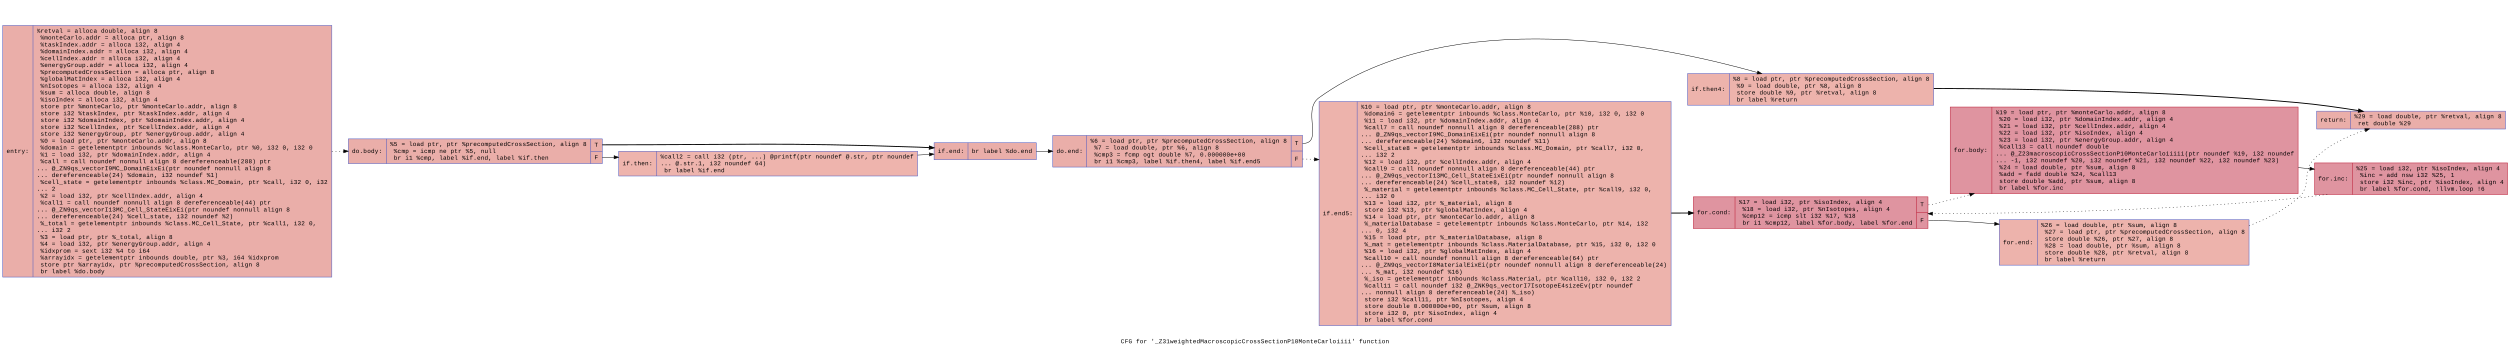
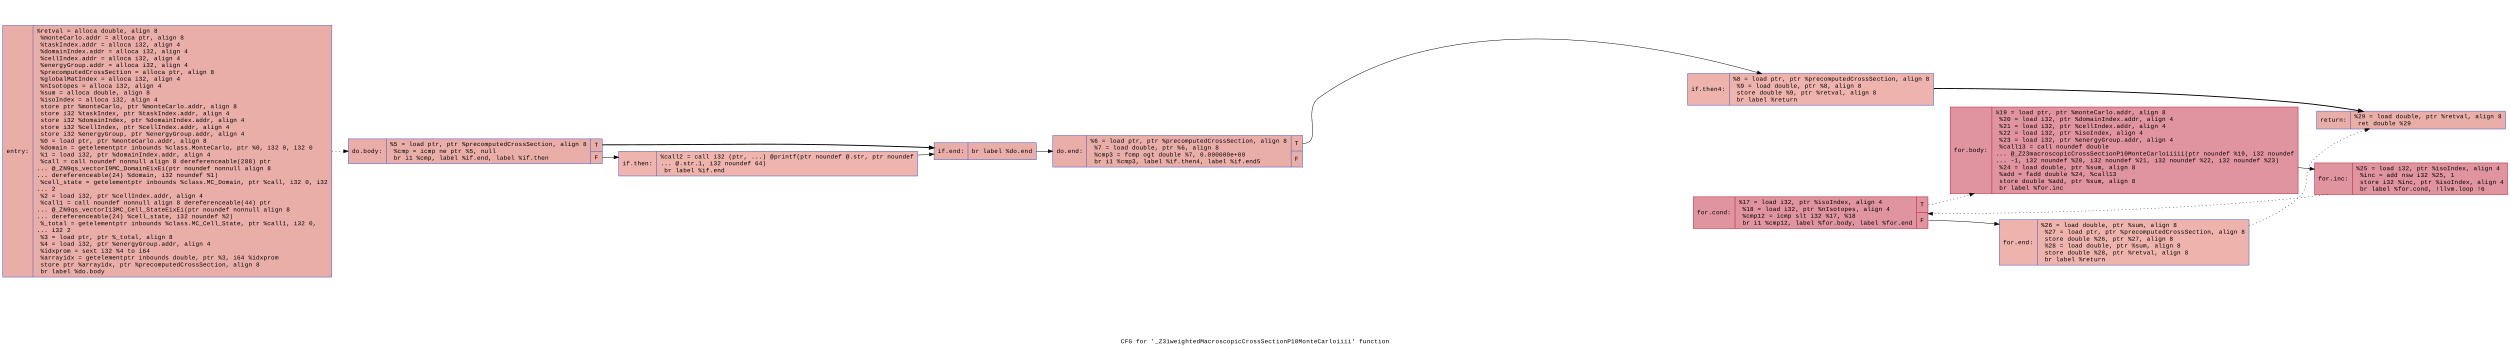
(1495, 214) -> none
